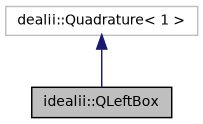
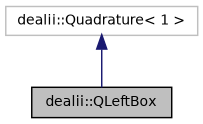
(102, 102) -> (102, 102)
